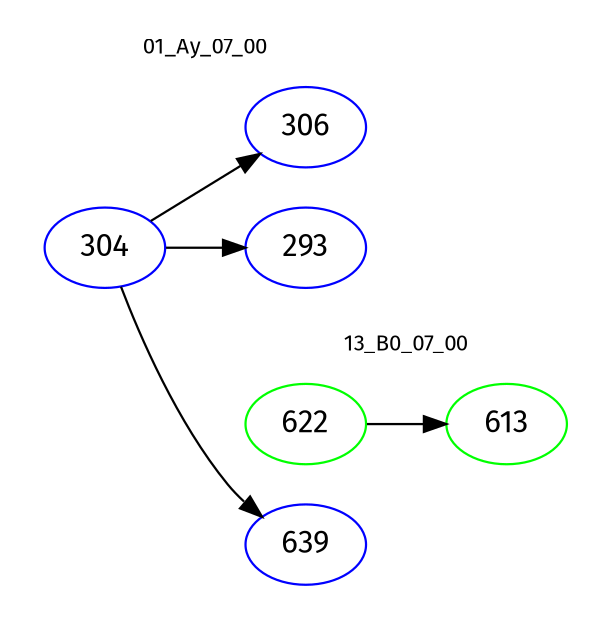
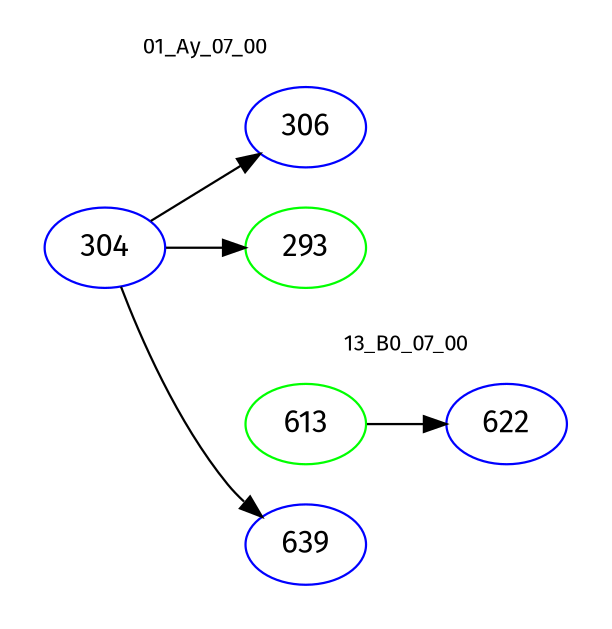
(306, 248) -> (306, 248)
(306, 424) -> (507, 424)
(395, 424) -> (395, 424)
